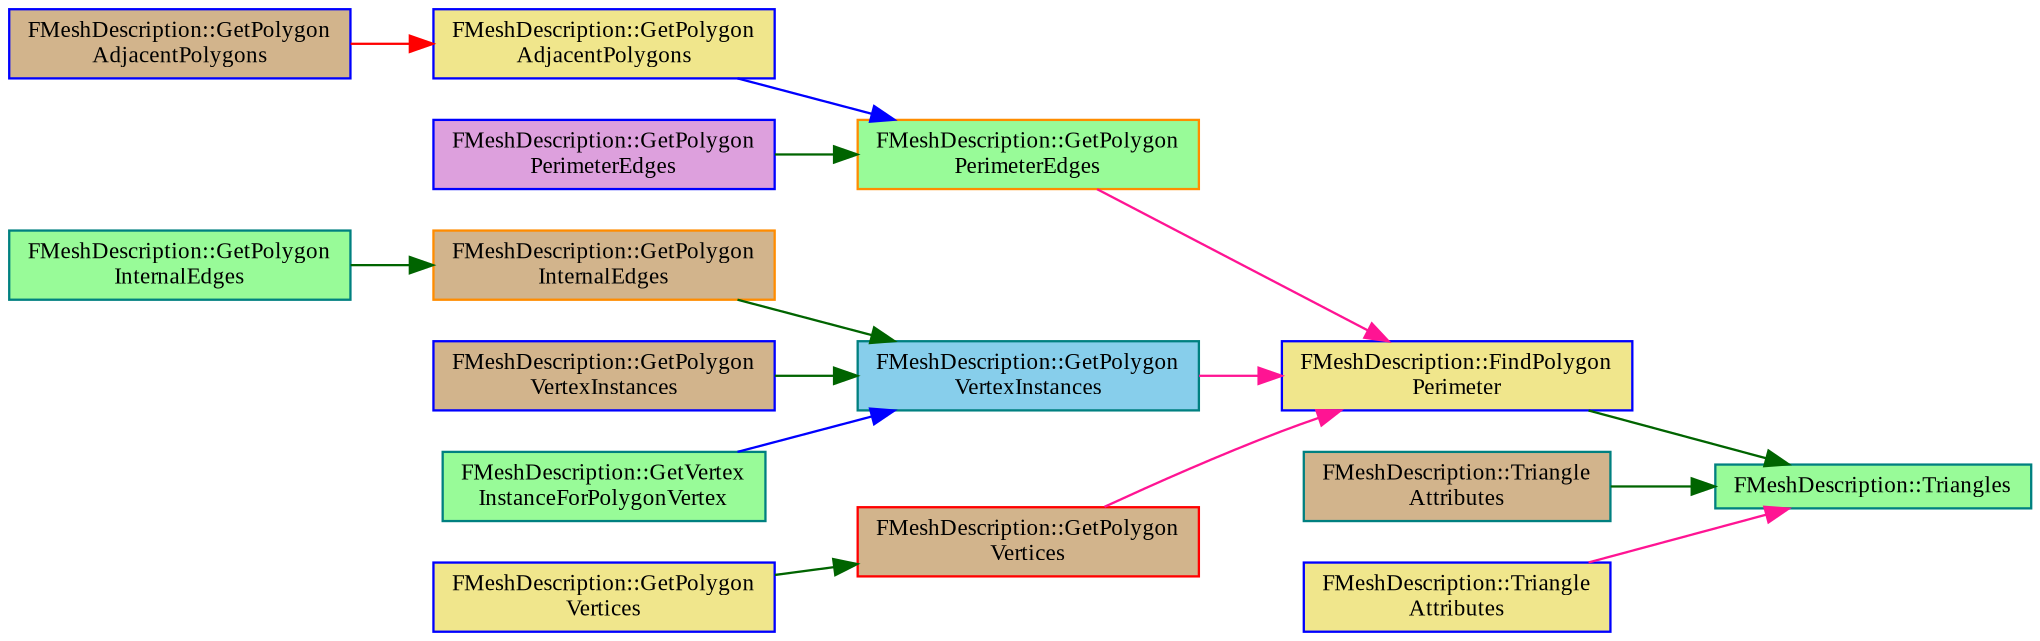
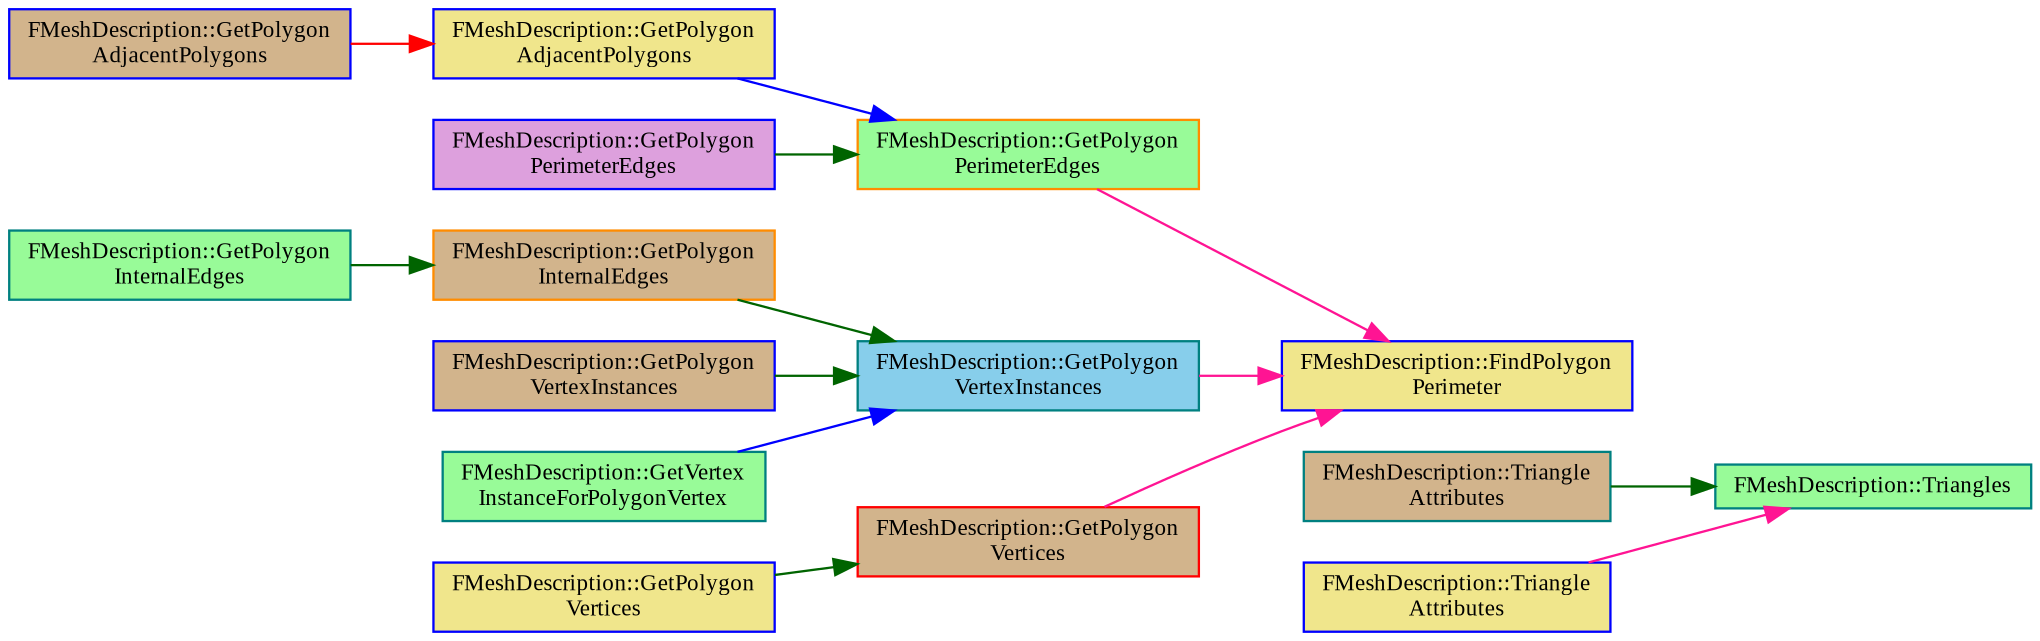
(1677, 434) -> none
